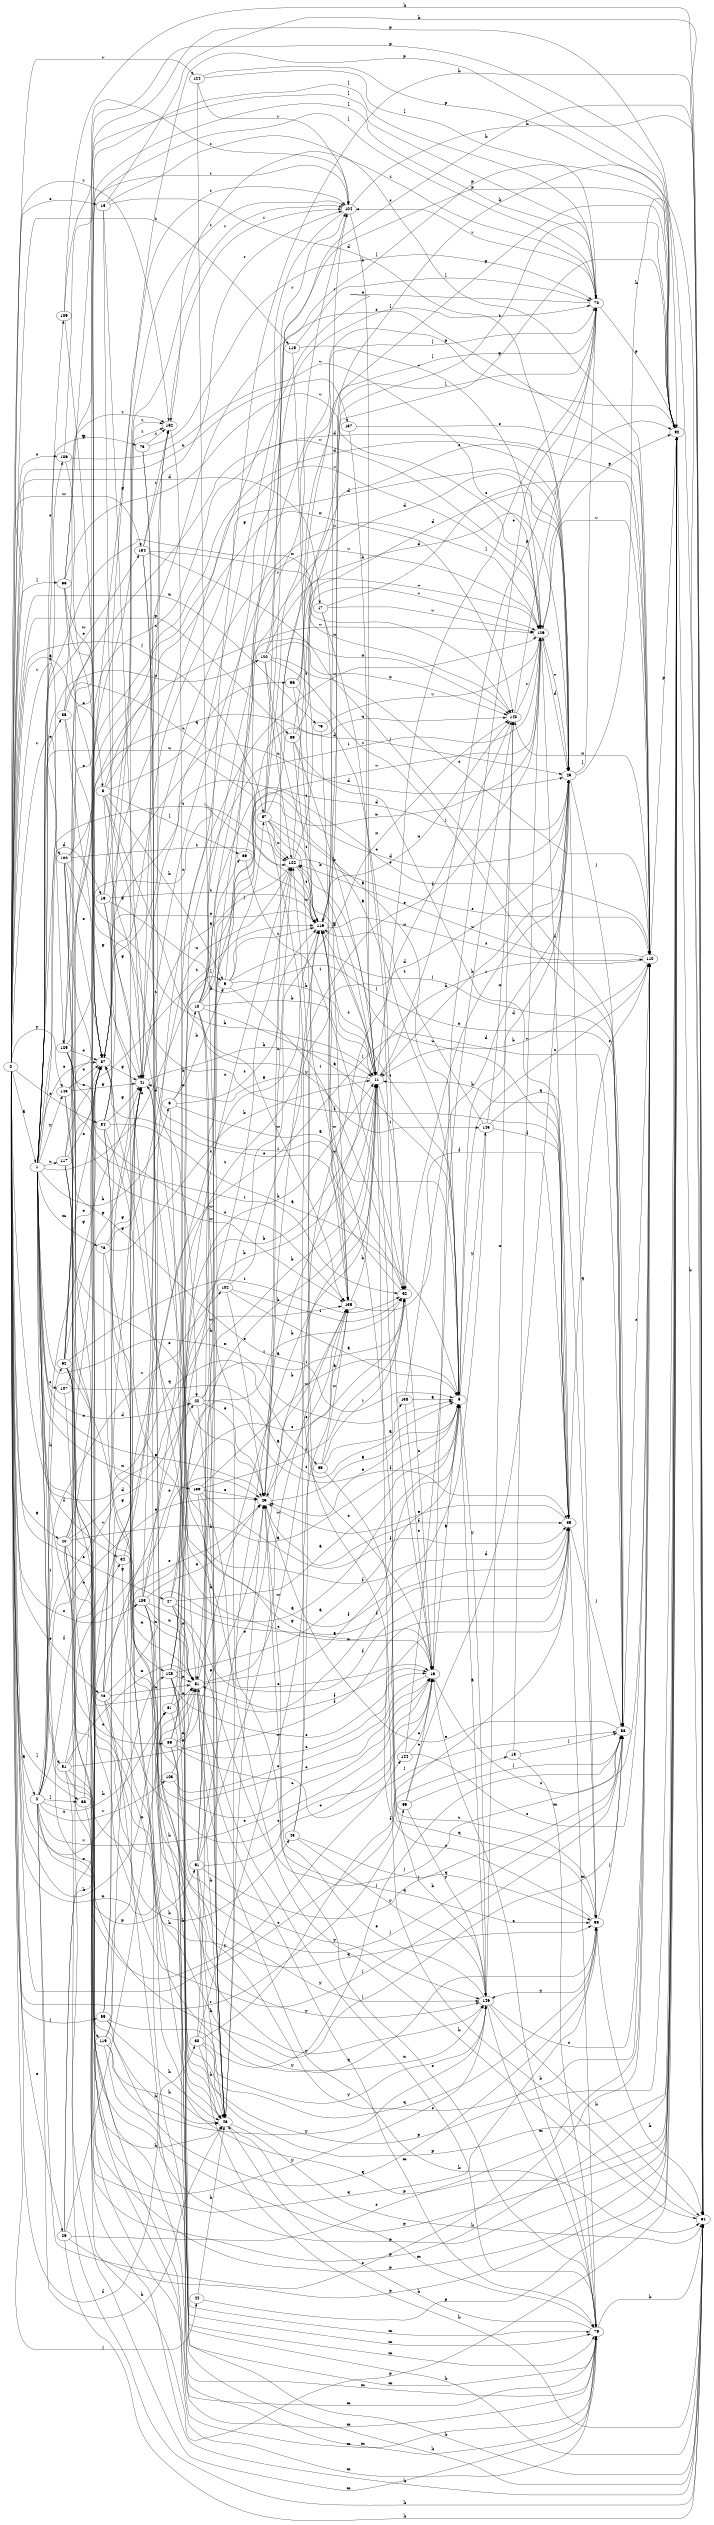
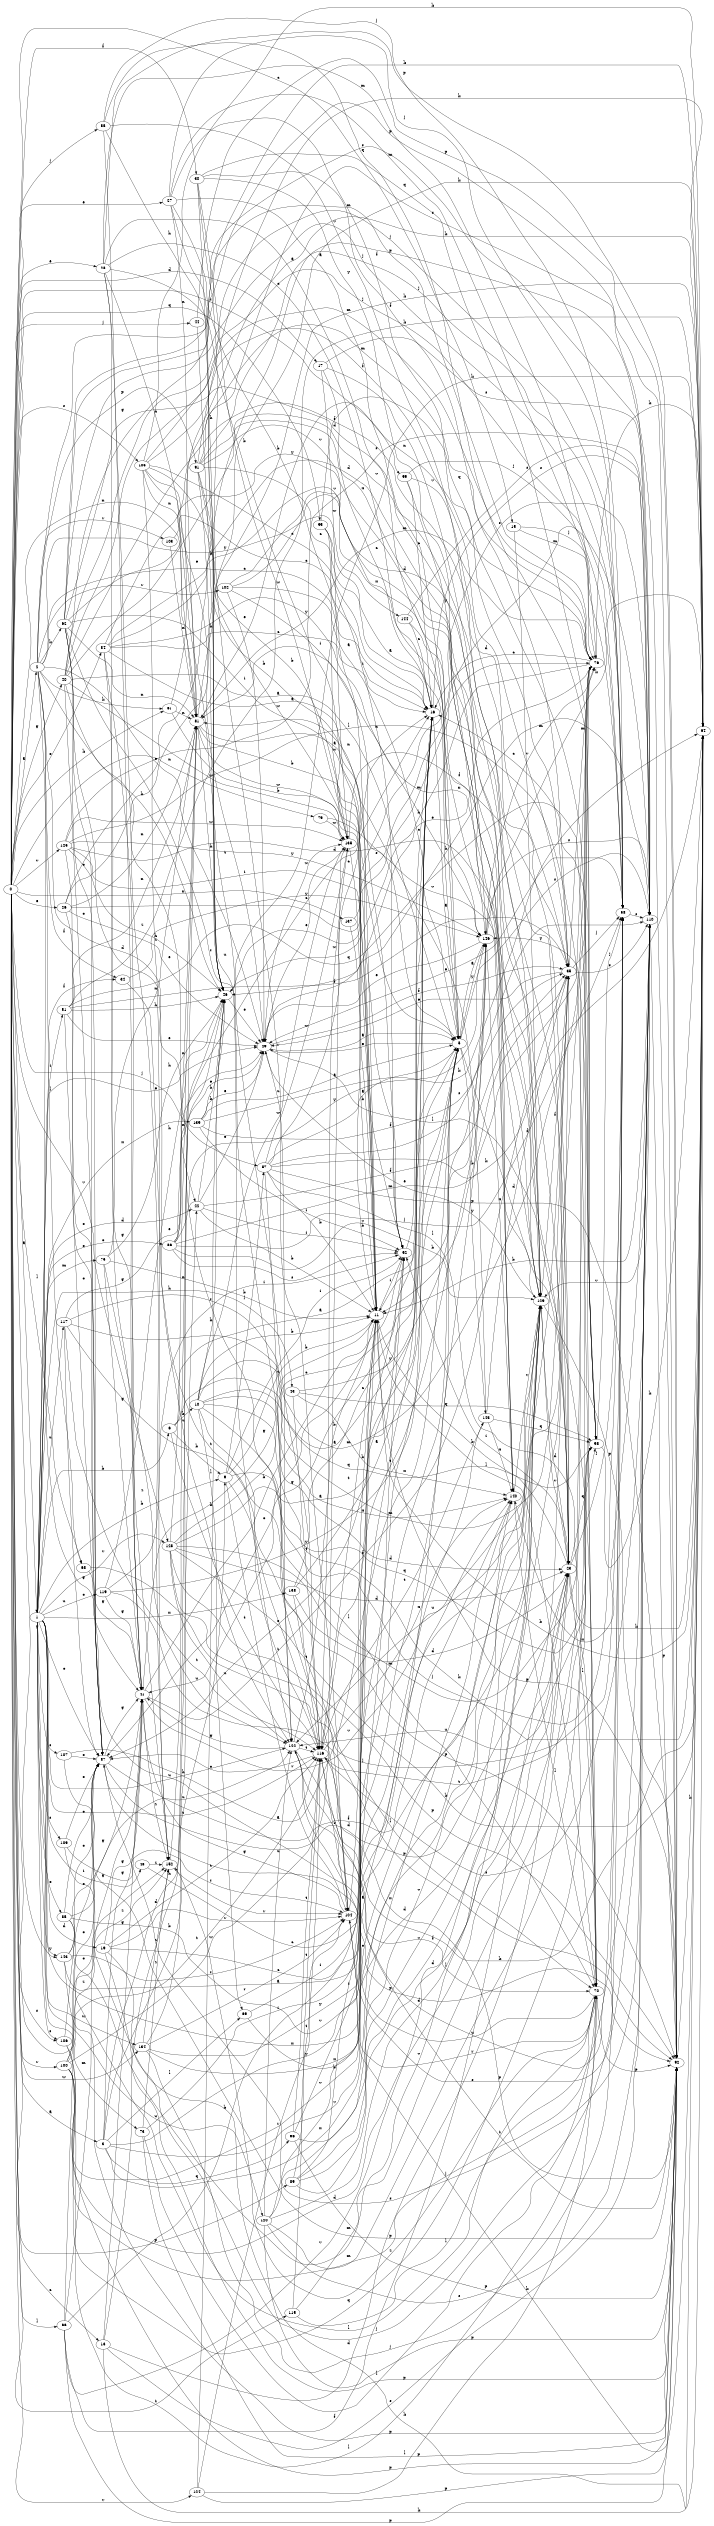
none -> (307, 1671)
none -> (142, 1865)
